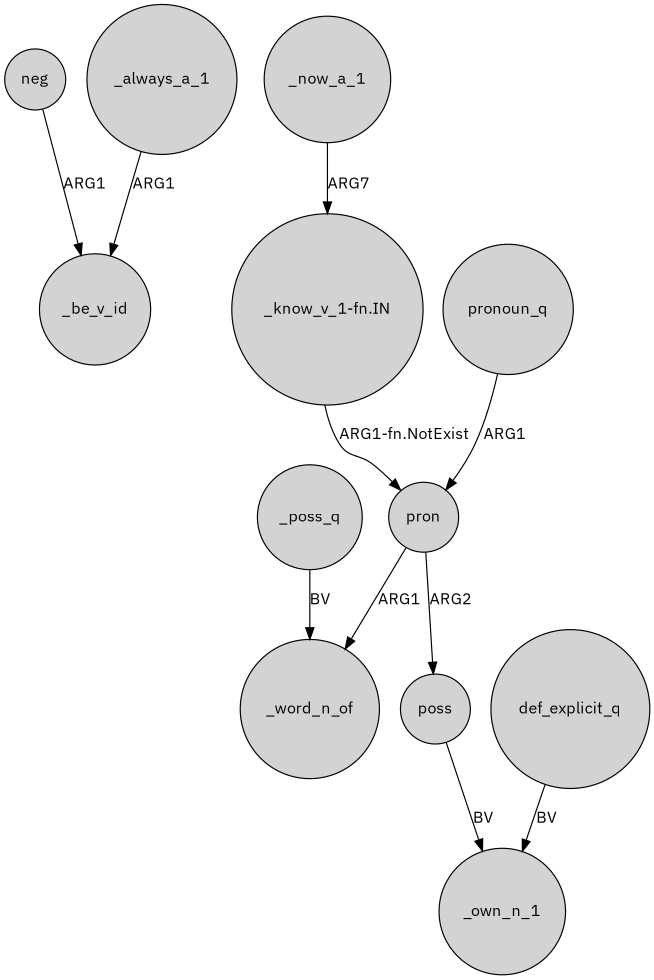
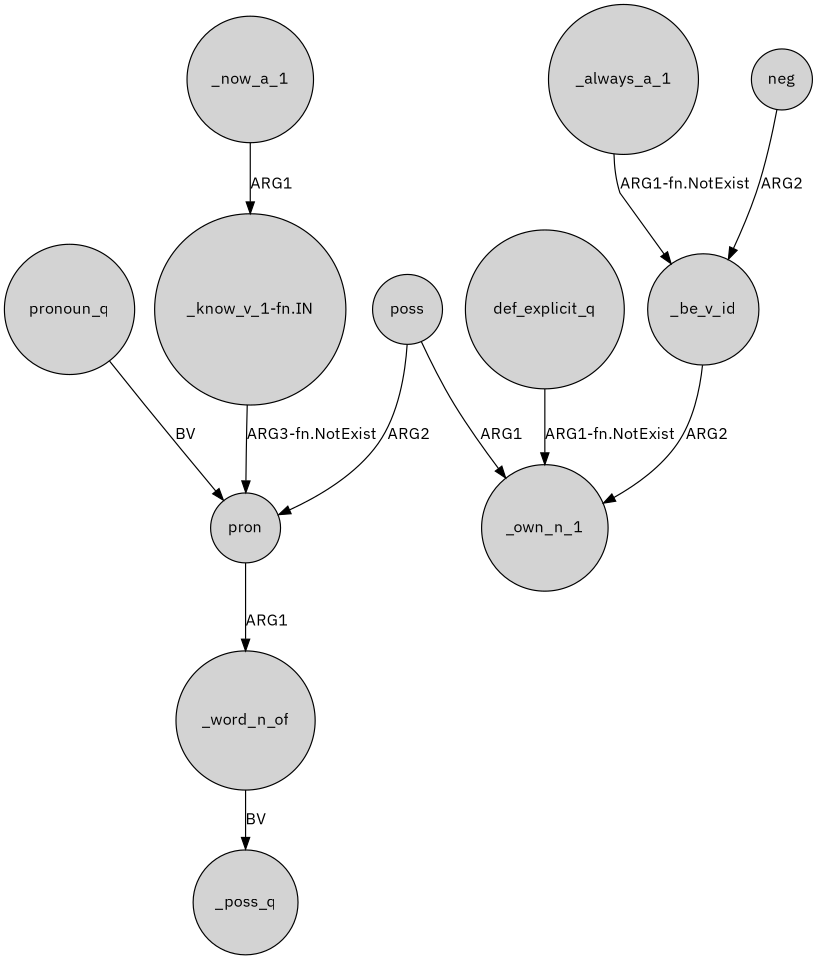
(85, 184) -> (783, 184)
(154, 184) -> (686, 184)
(349, 184) -> (272, 184)
(405, 435) -> (312, 435)
(505, 435) -> (186, 435)
none -> (677, 444)
(310, 599) -> (246, 814)
(429, 607) -> (376, 447)
(484, 818) -> (502, 435)
(547, 818) -> (611, 435)
